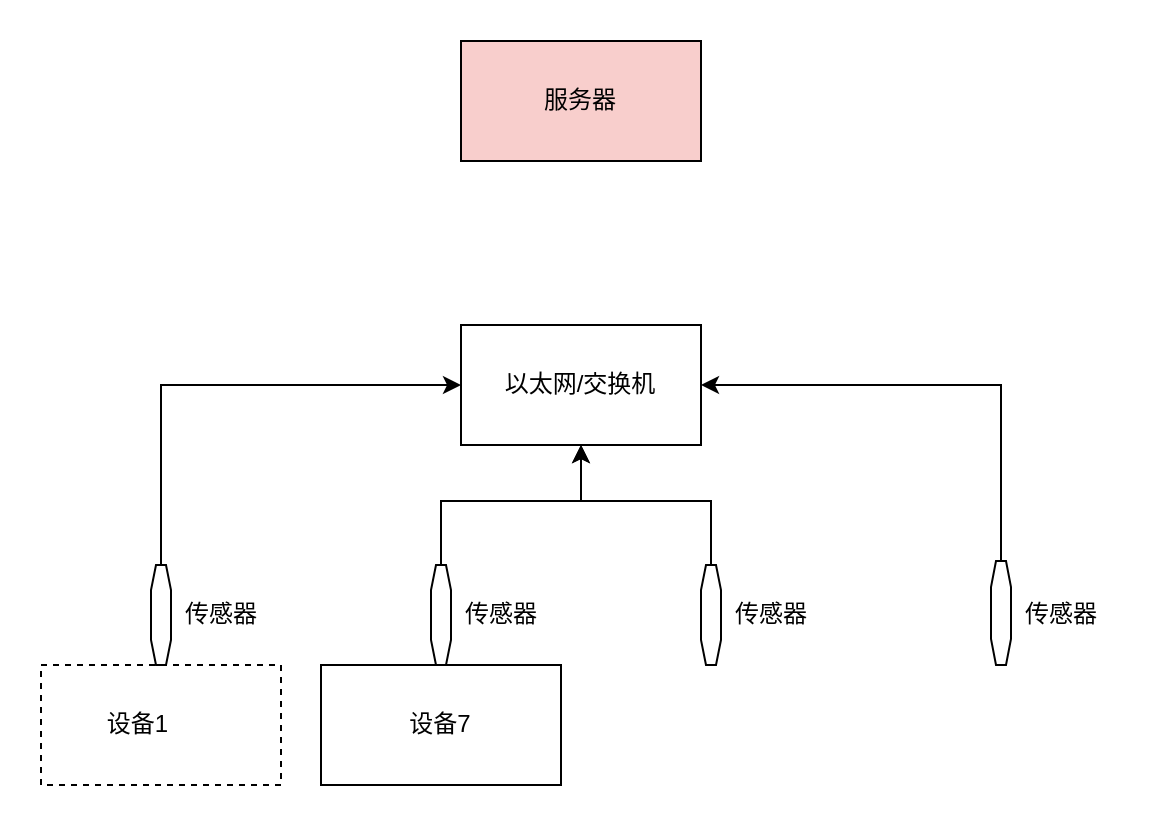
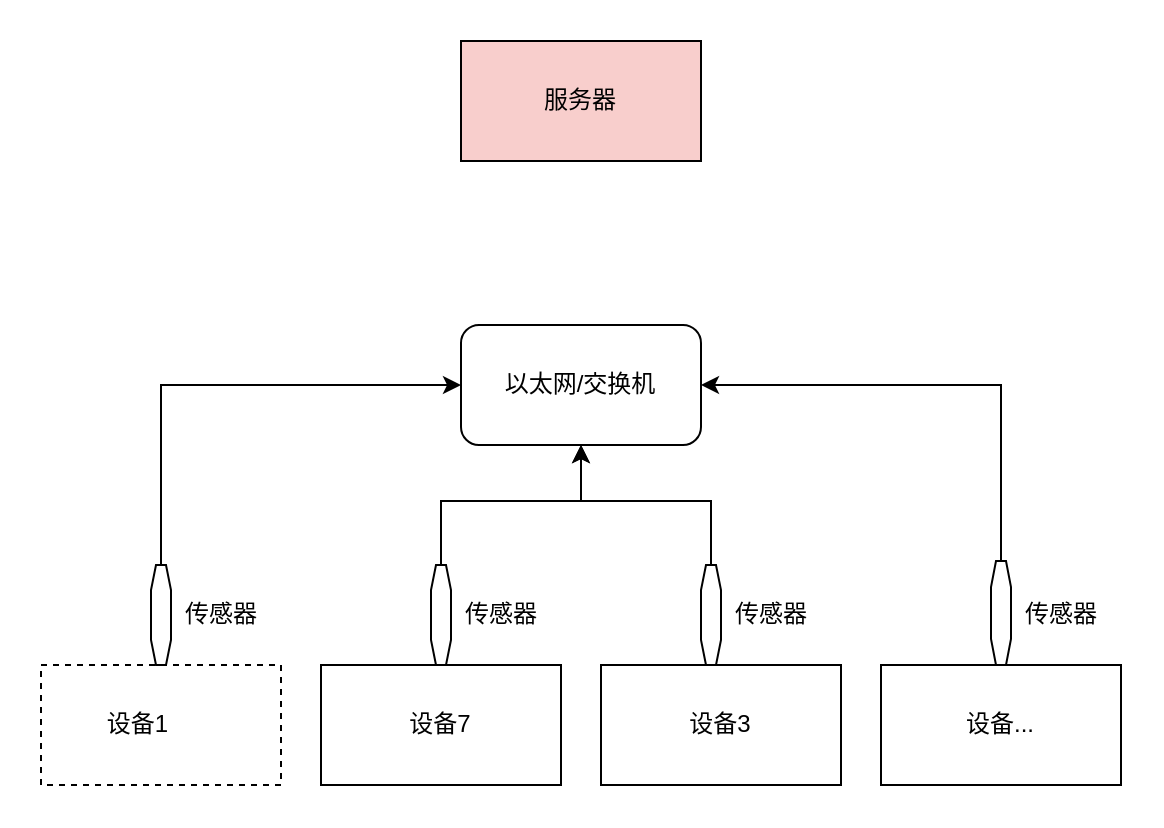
(581, 385) -> (581, 385)
none -> (721, 725)
none -> (1001, 725)
